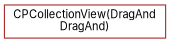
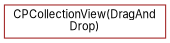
(85, 22) -> (85, 22)
